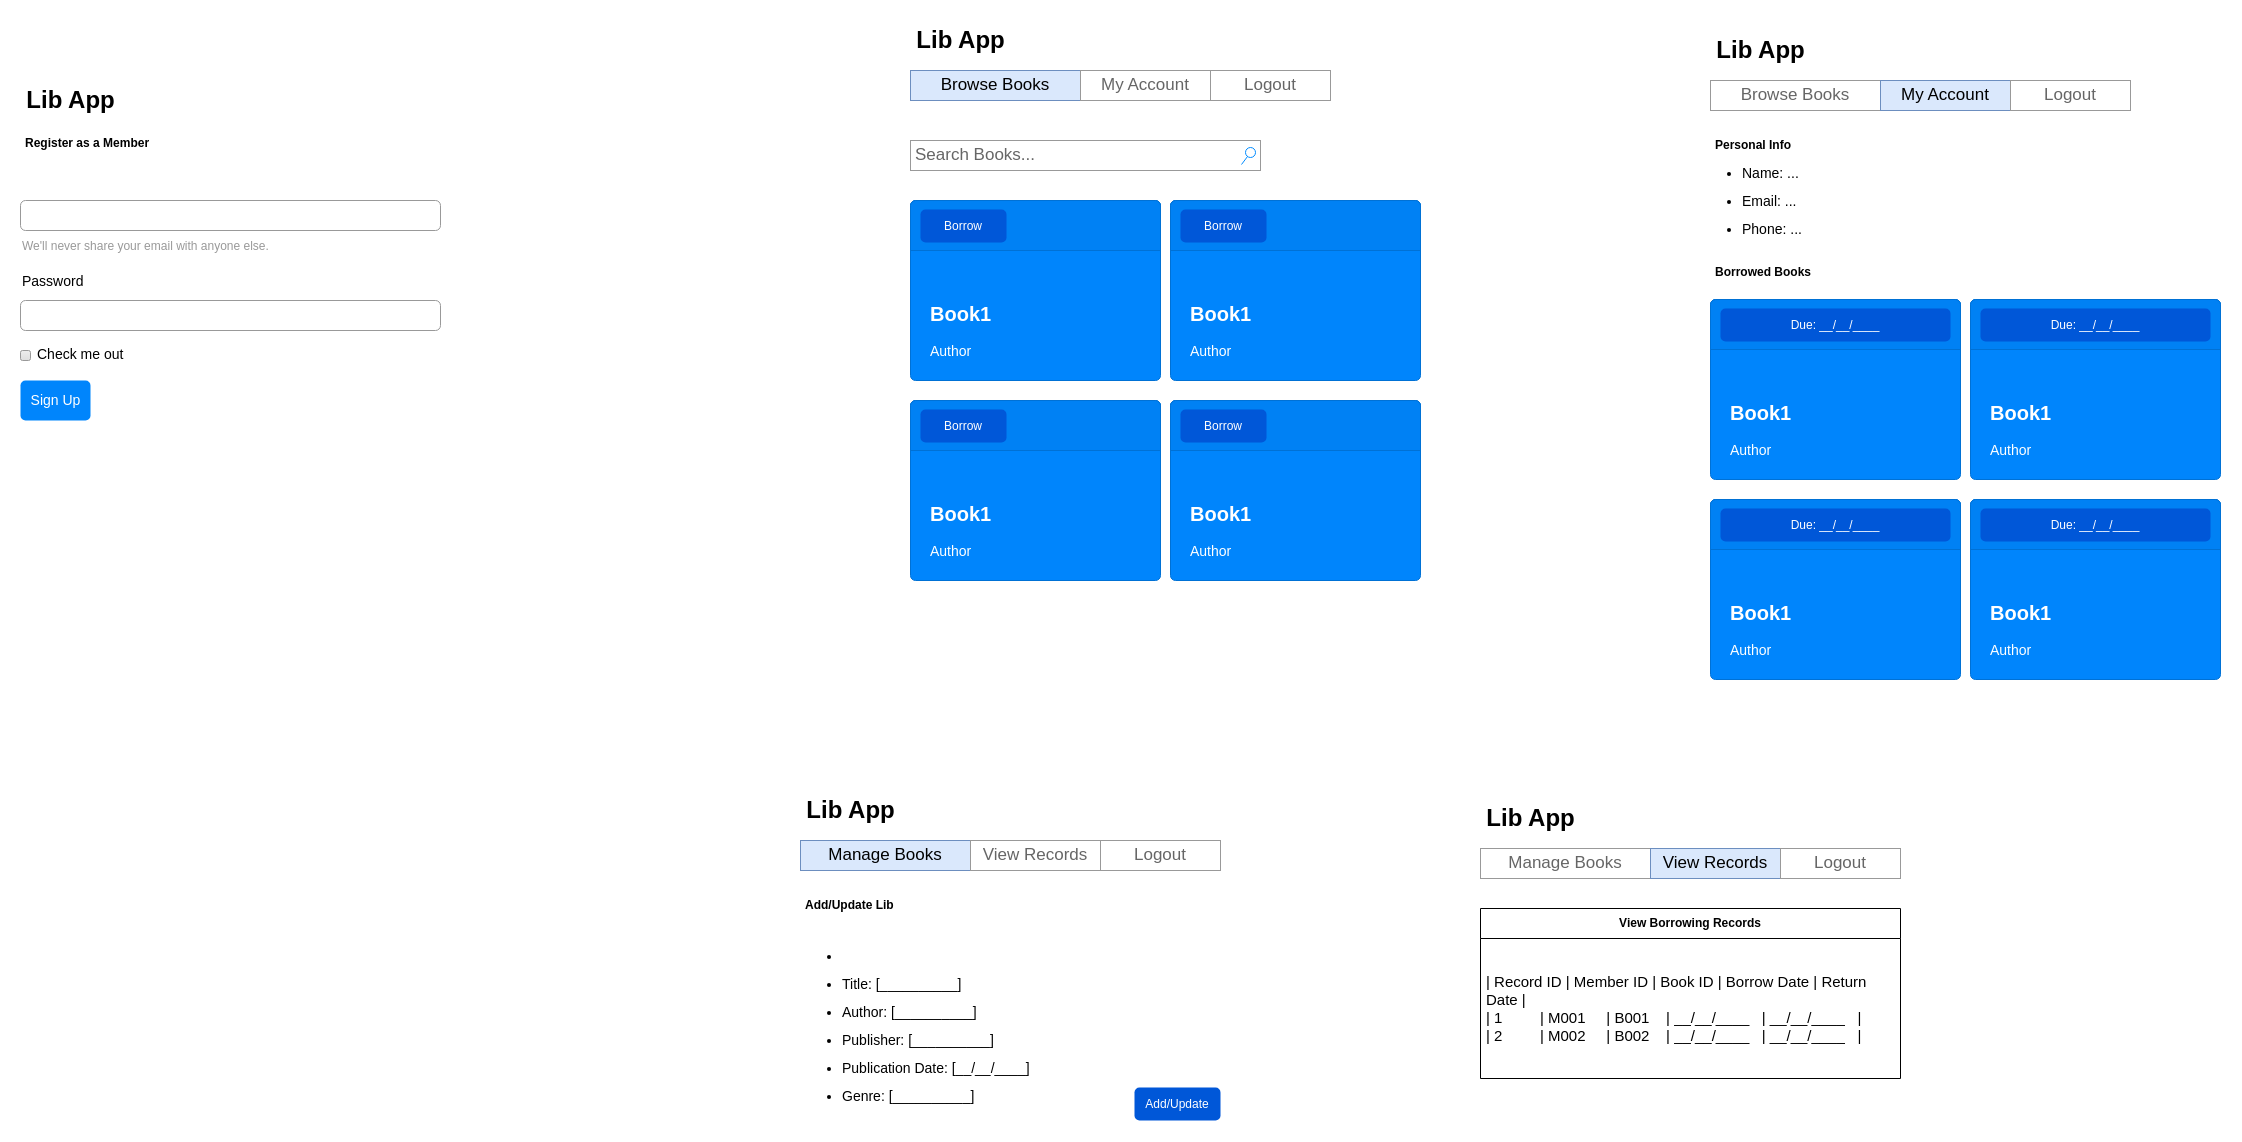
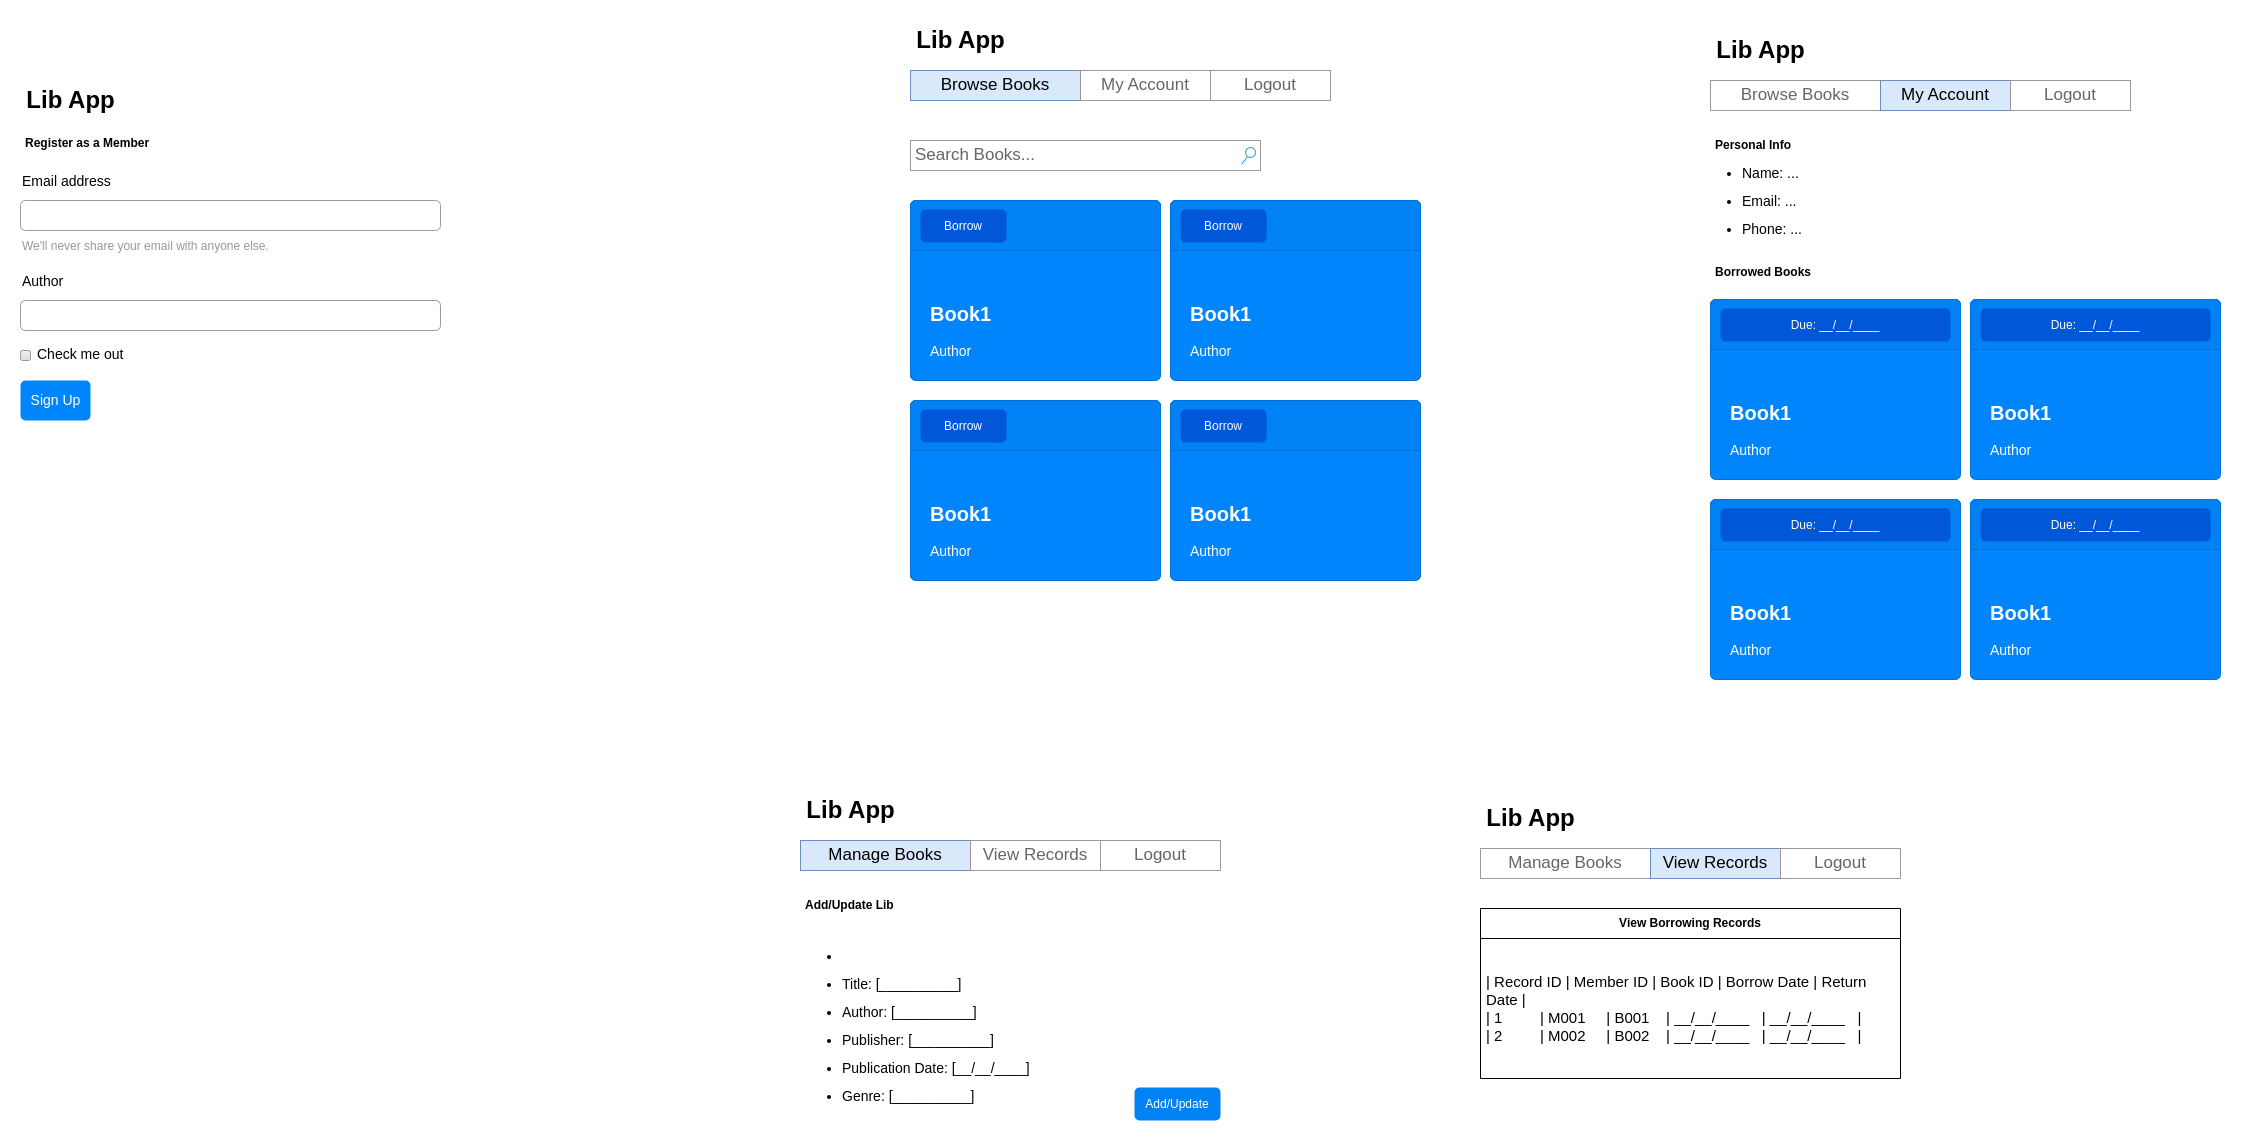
none -> (151, 181)
(53, 281) -> (46, 281)
(1178, 1104) -> (1178, 1104)
